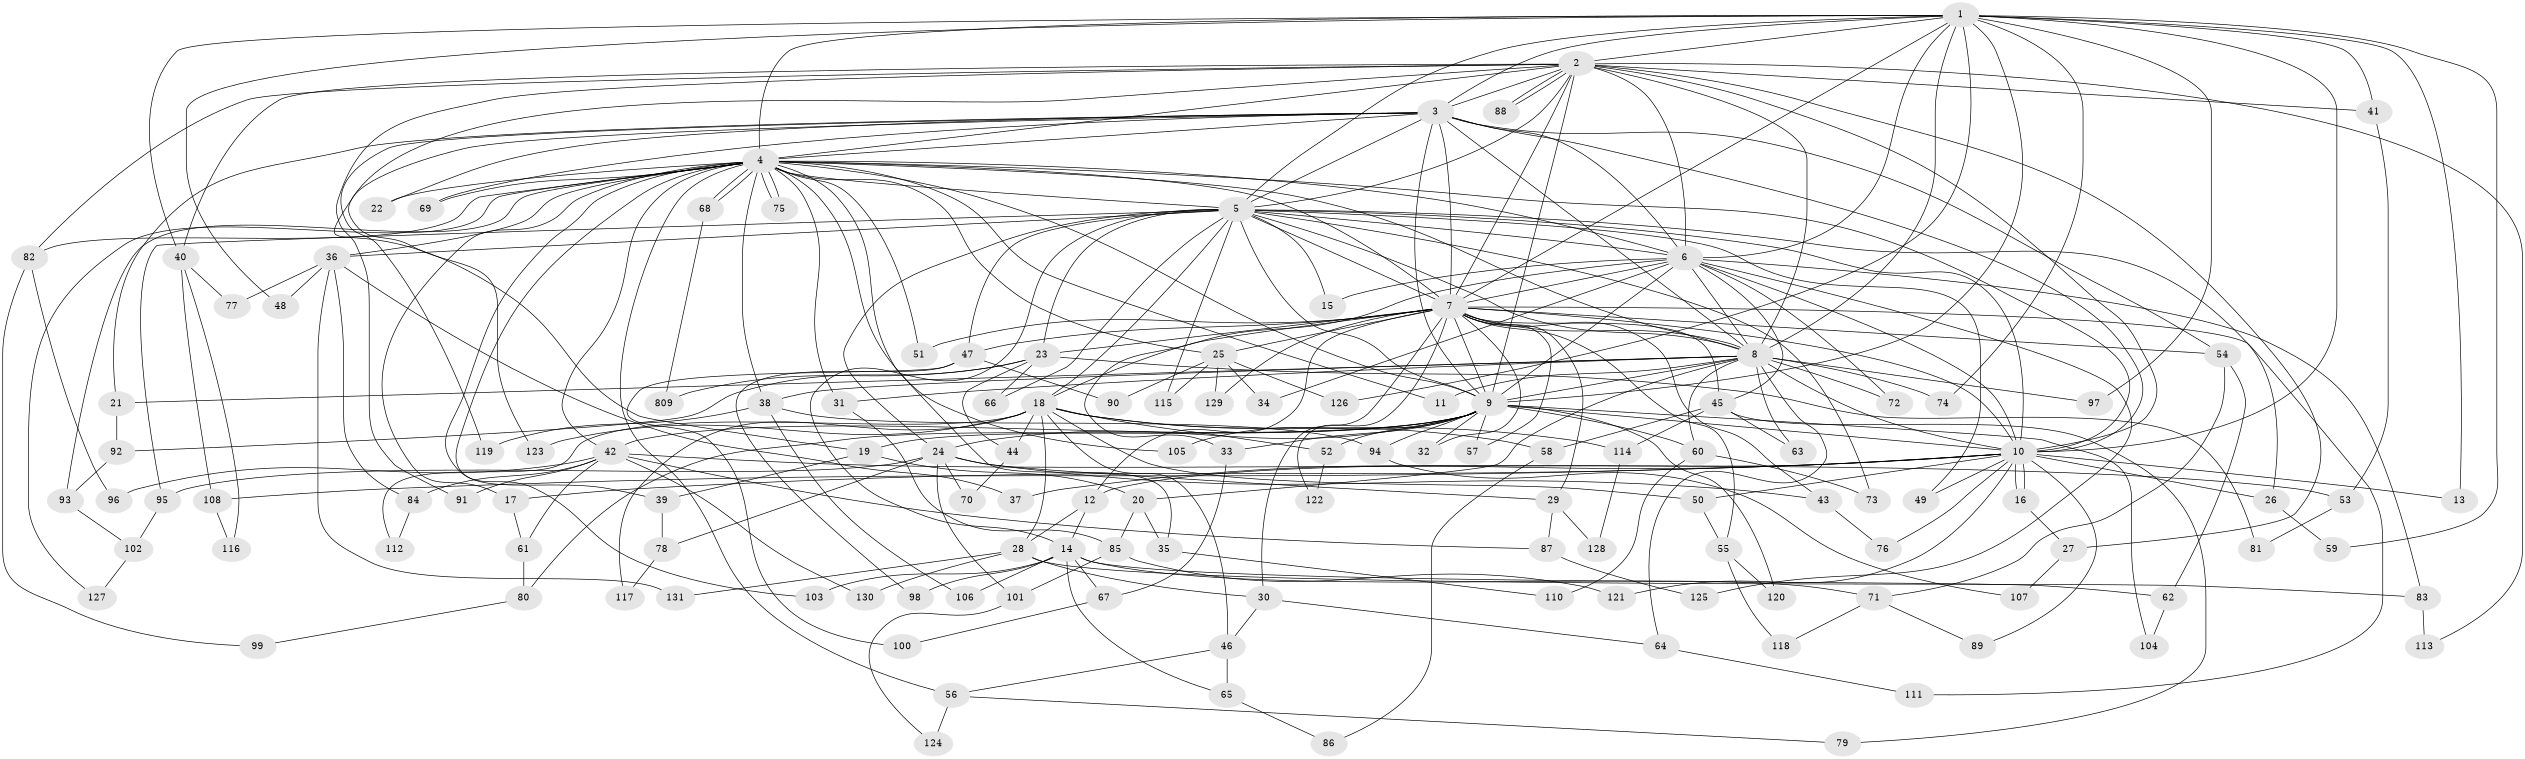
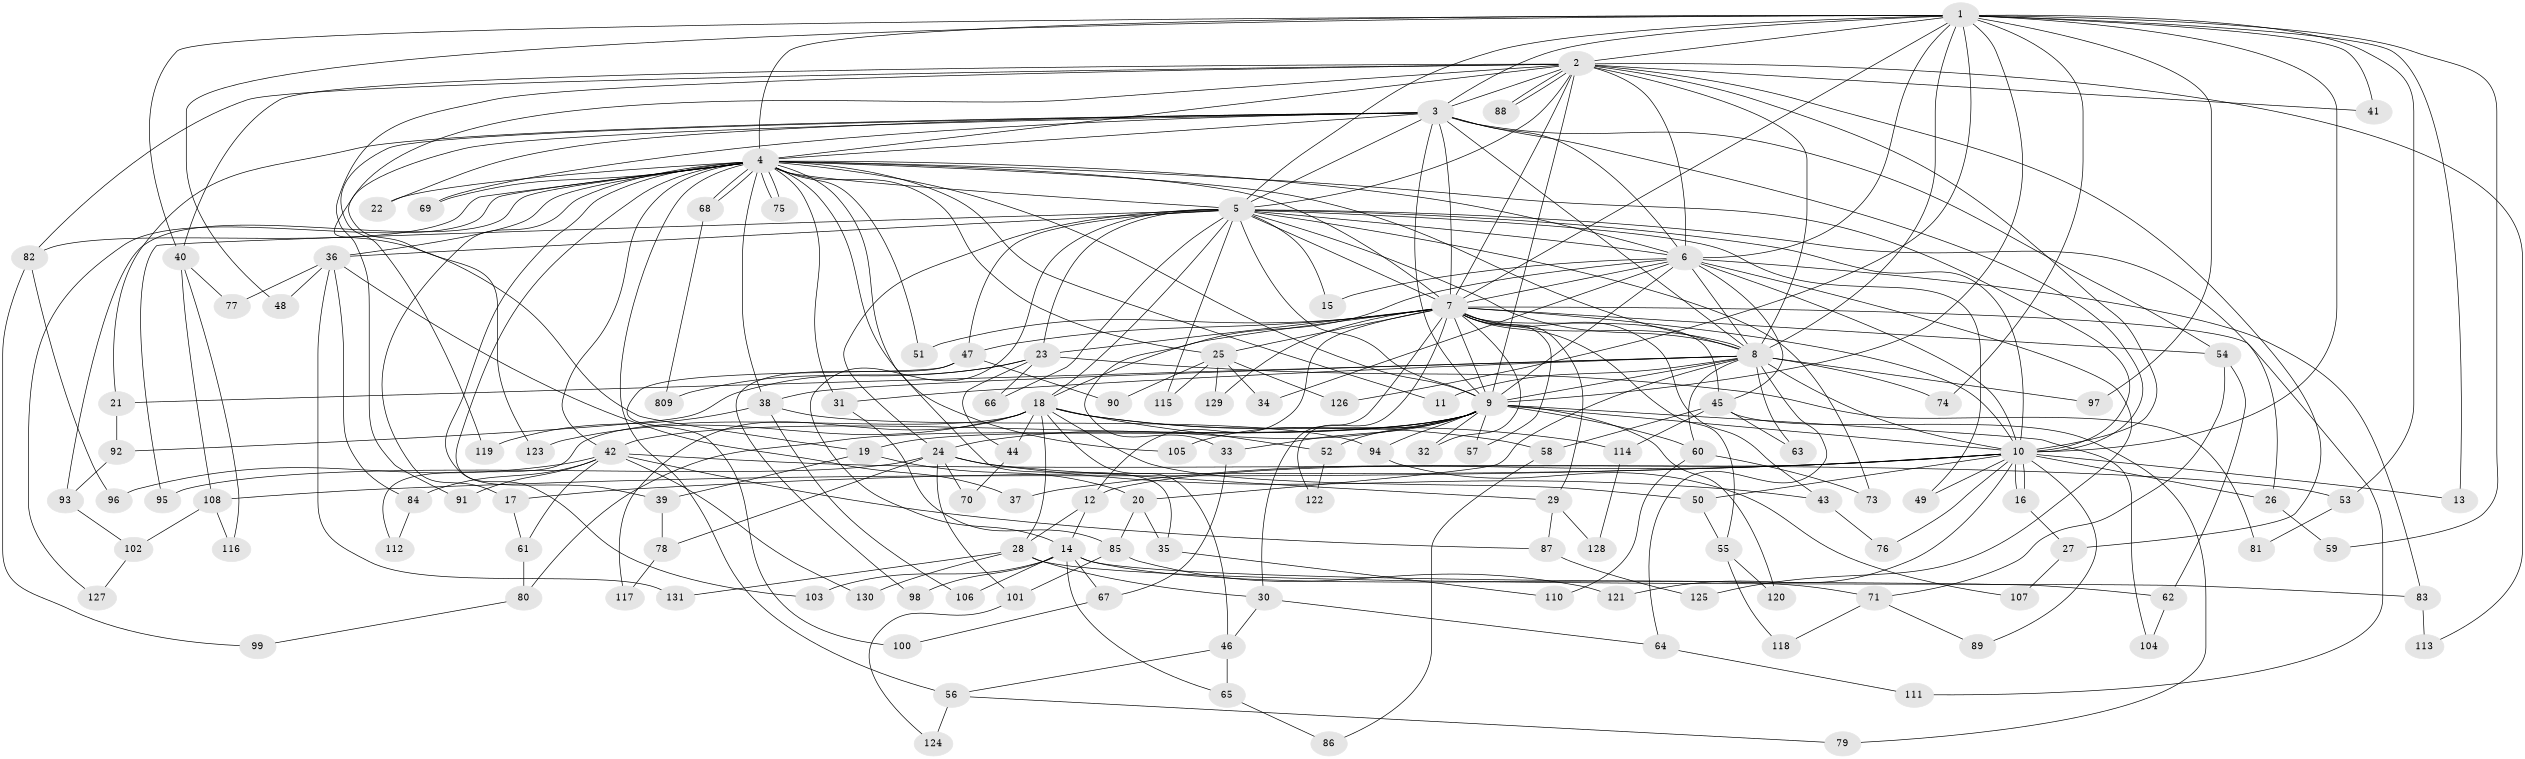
(2388, 311) -> (2403, 78)
(1895, 404) -> none
(148, 525) -> (173, 525)
